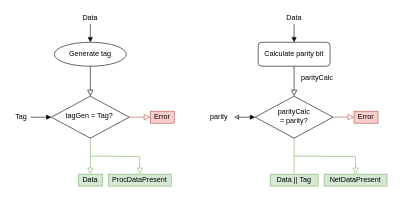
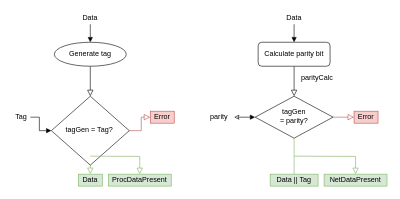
(294, 116) -> (294, 116)
(90, 117) -> (90, 131)
